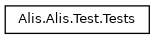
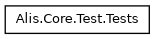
(77, 20) -> (77, 20)
